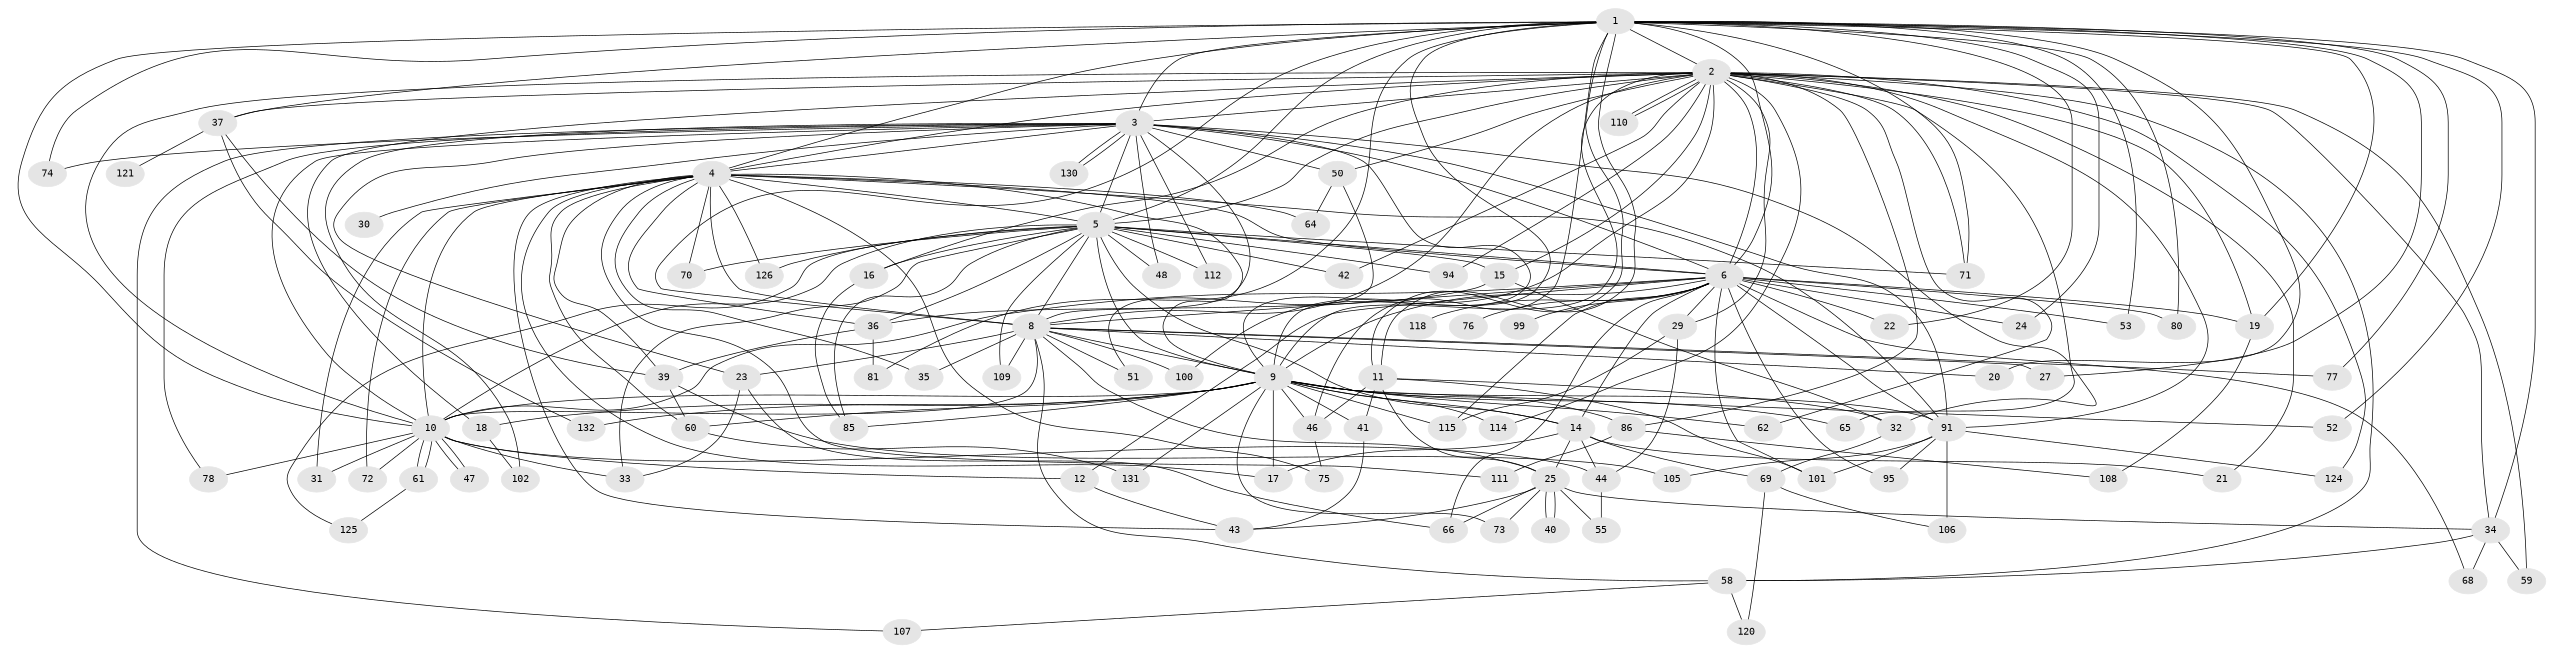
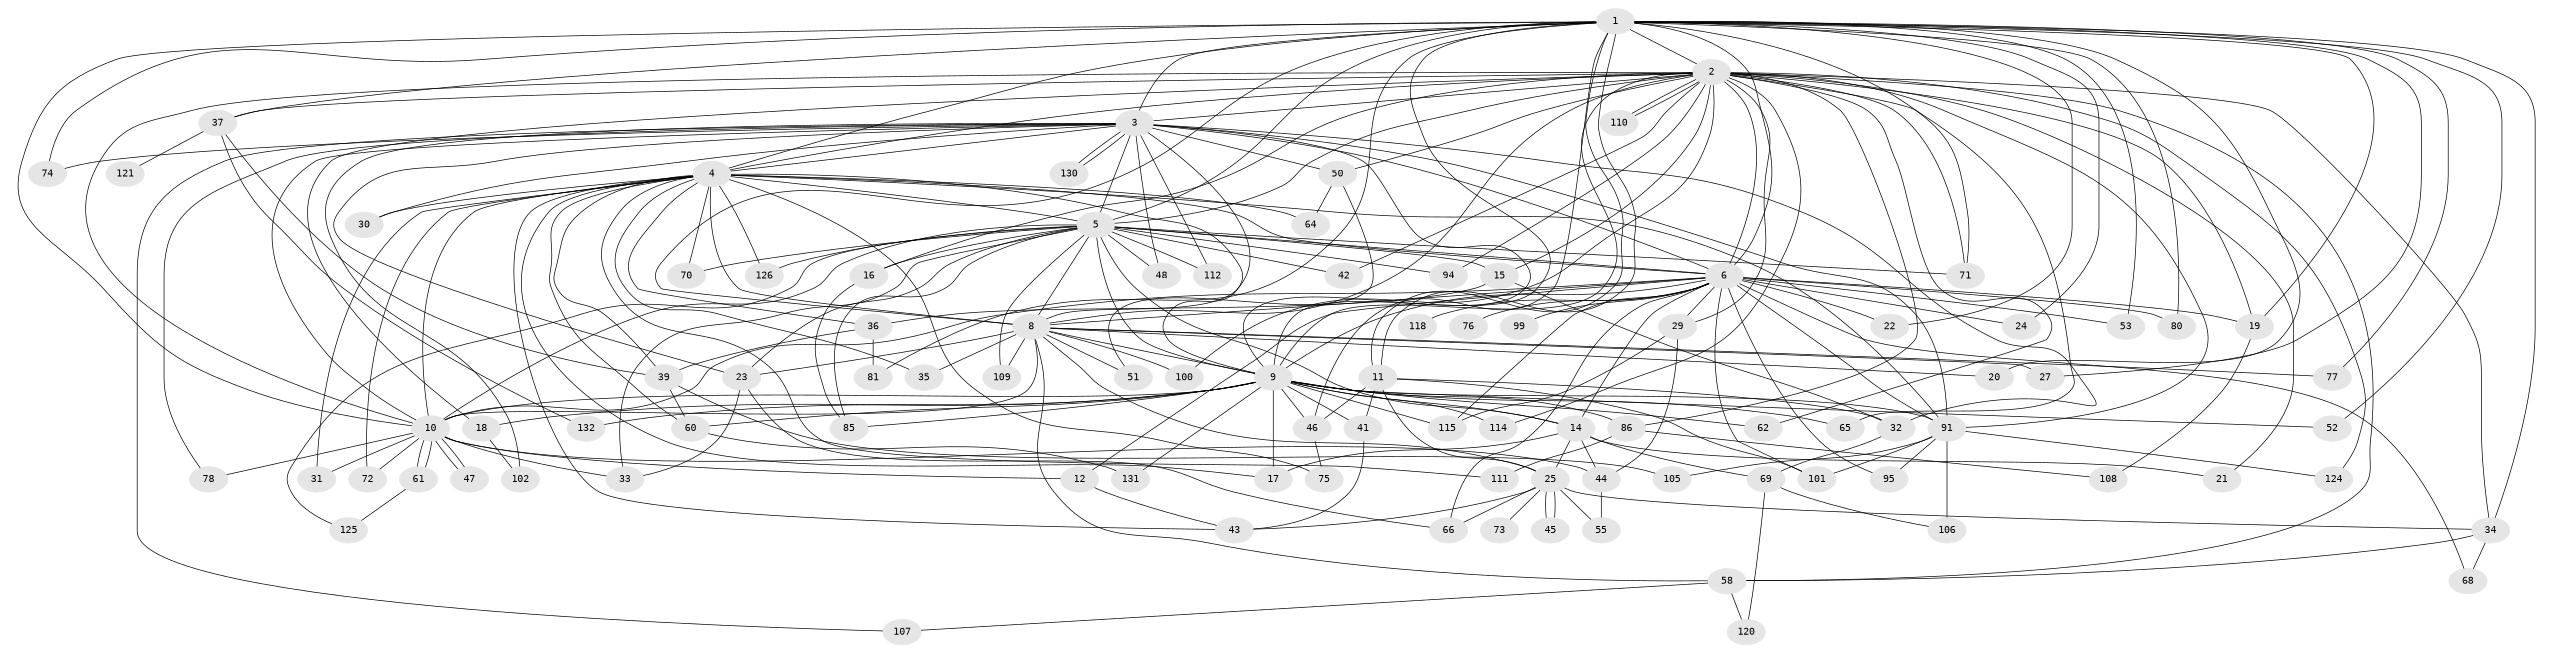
none -> (535, 191)
(988, 281) -> (911, 291)
(1300, 511) -> none
(1550, 530) -> (1550, 530)
(2527, 581) -> none
